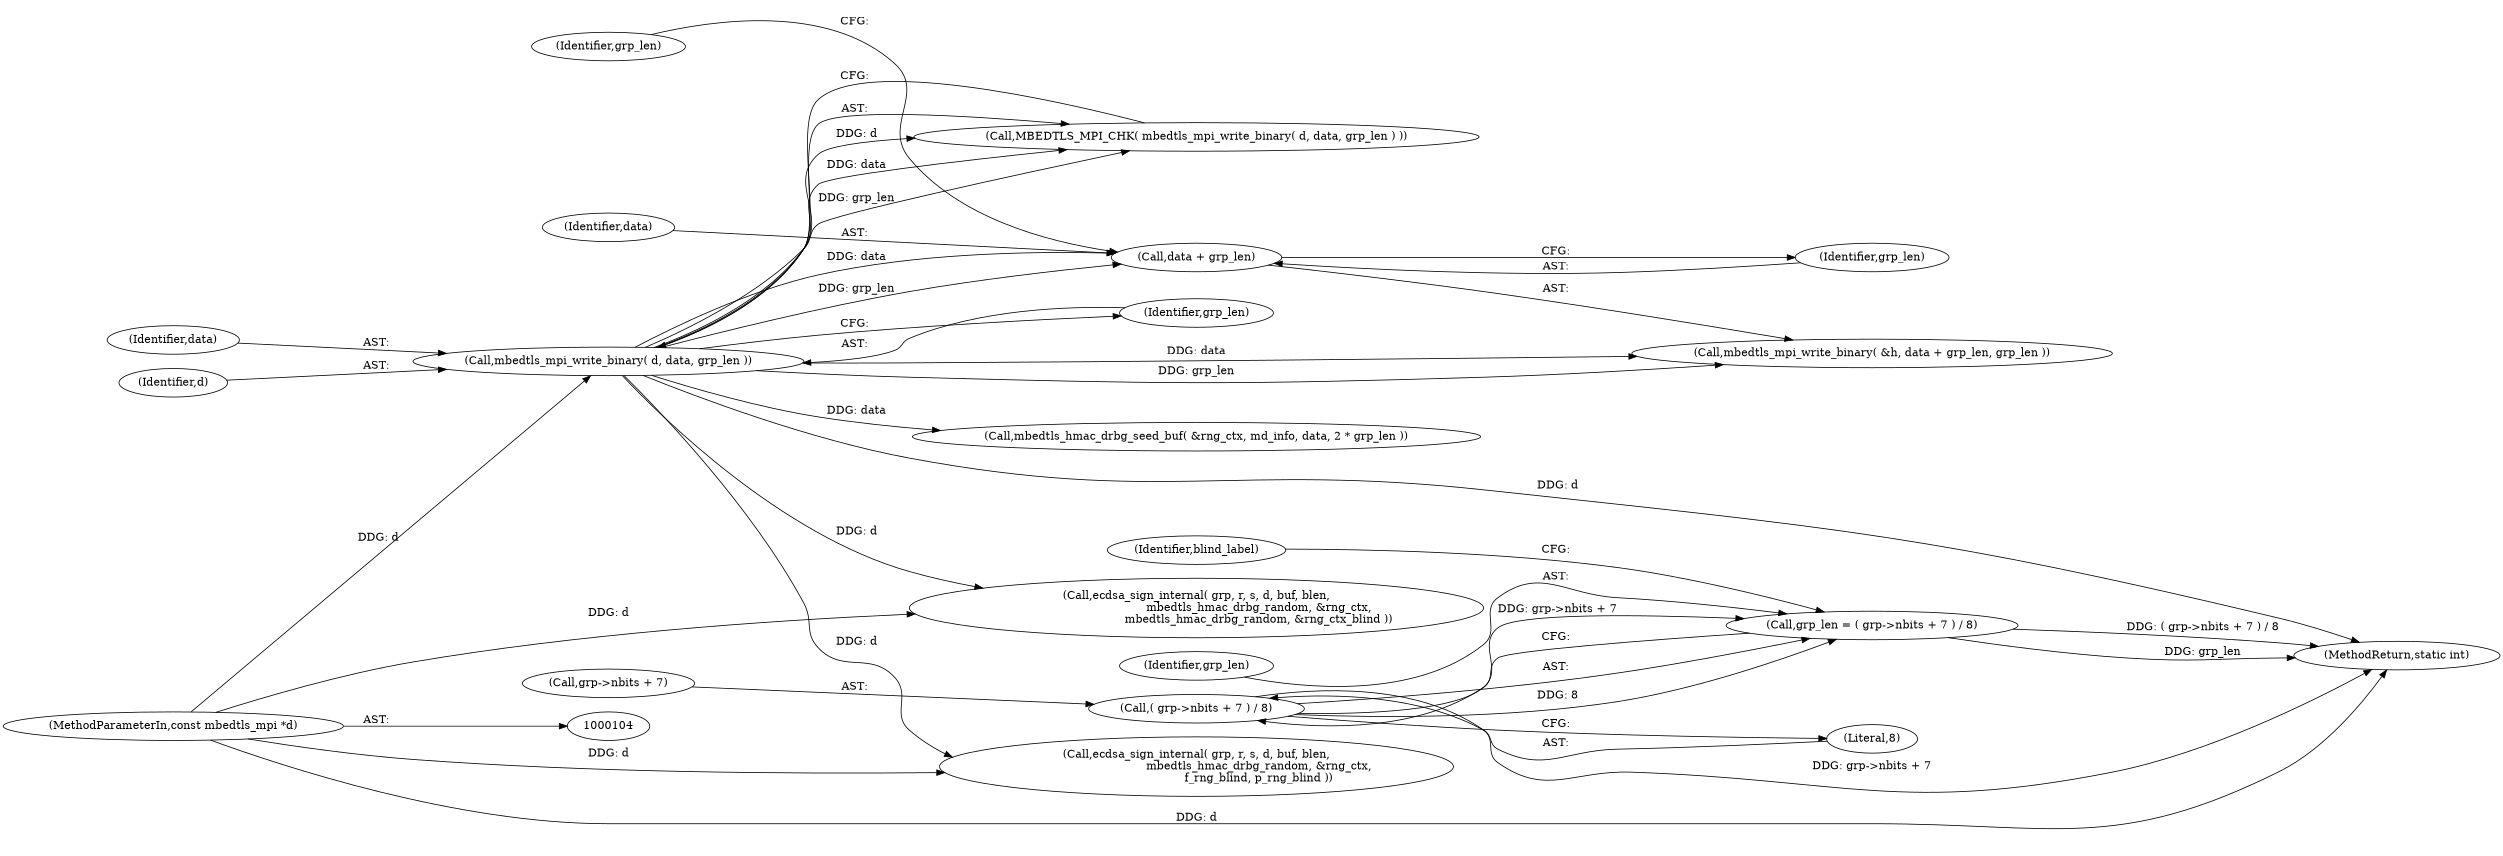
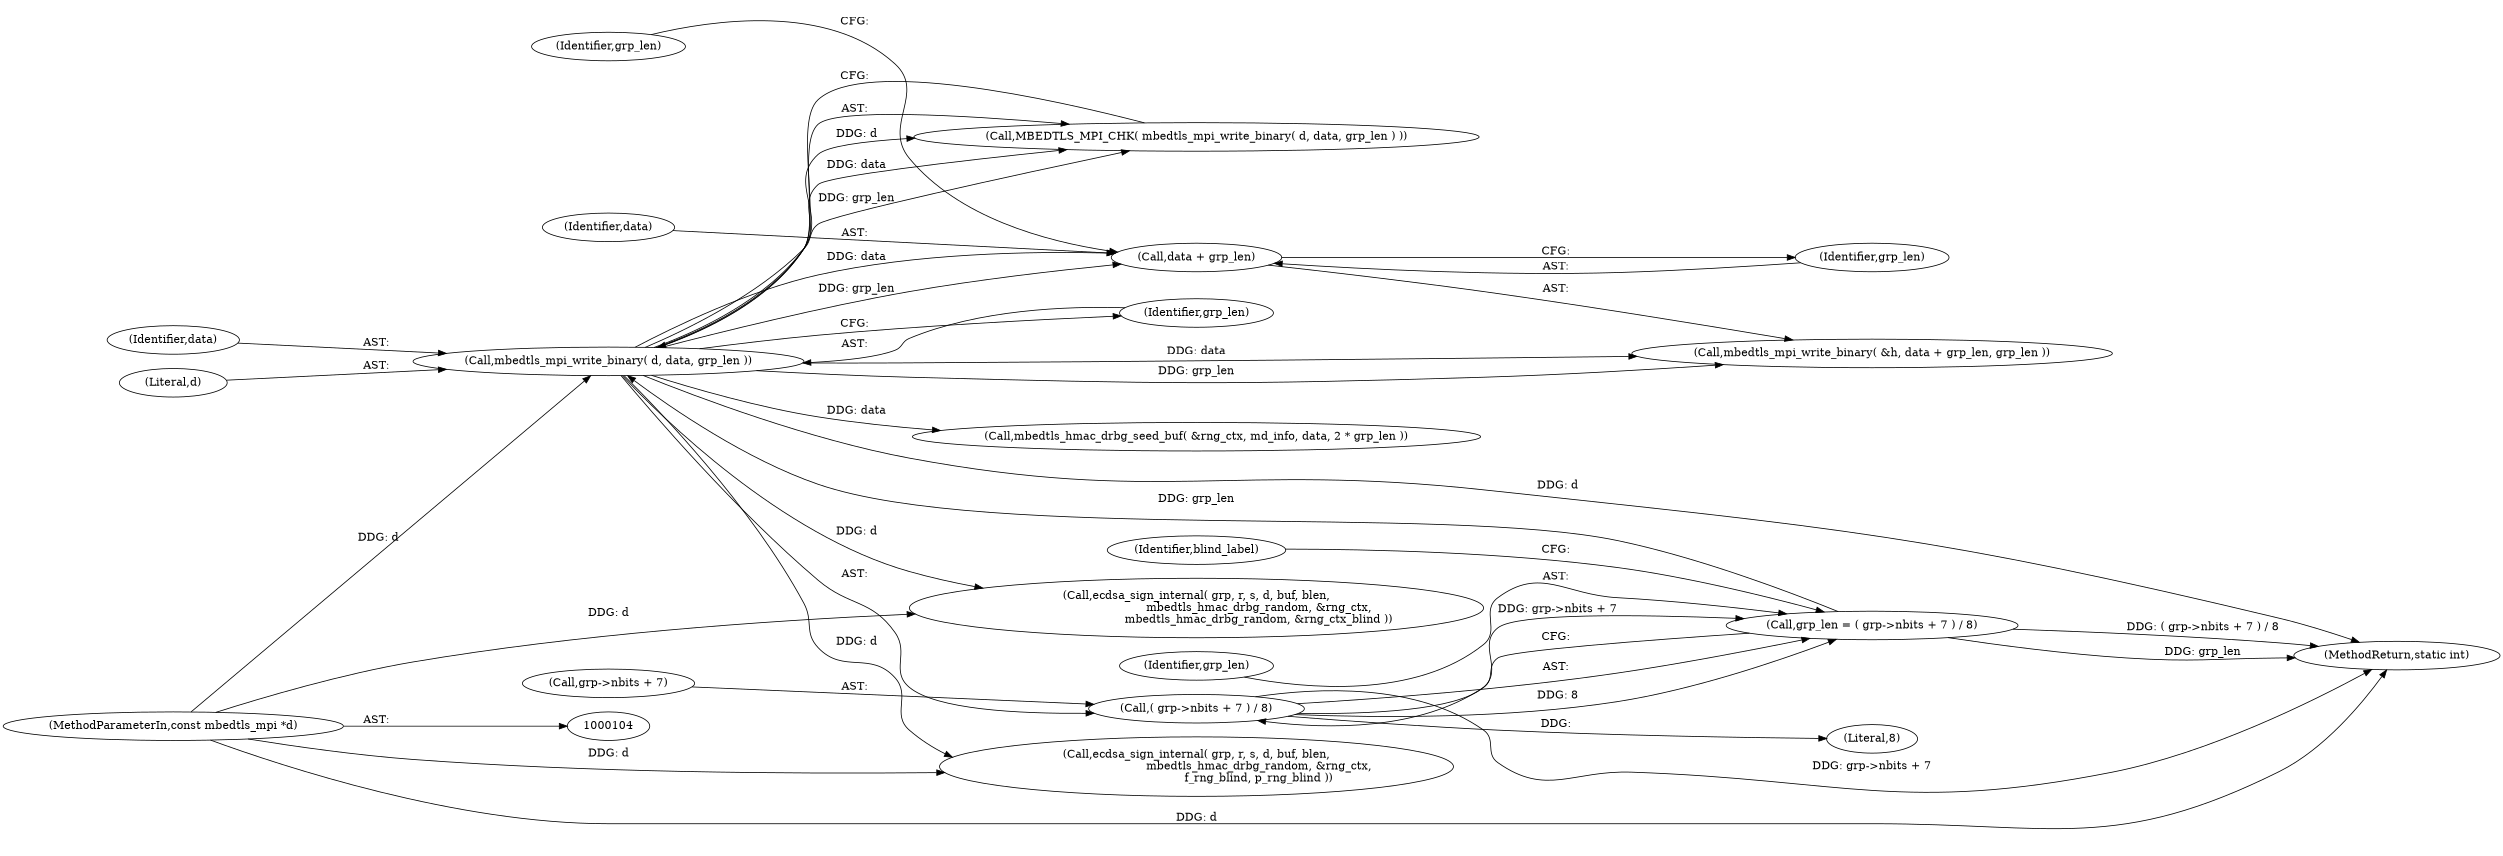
(173, 383) -> (173, 383)
none -> (1227, 521)
(1558, 724) -> (1558, 724)
(1544, 760) -> (839, 594)
